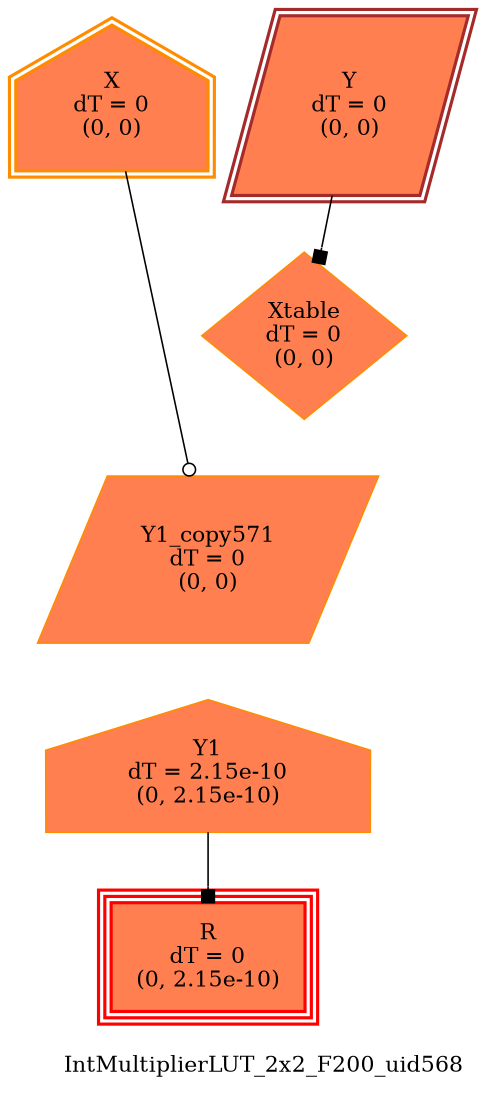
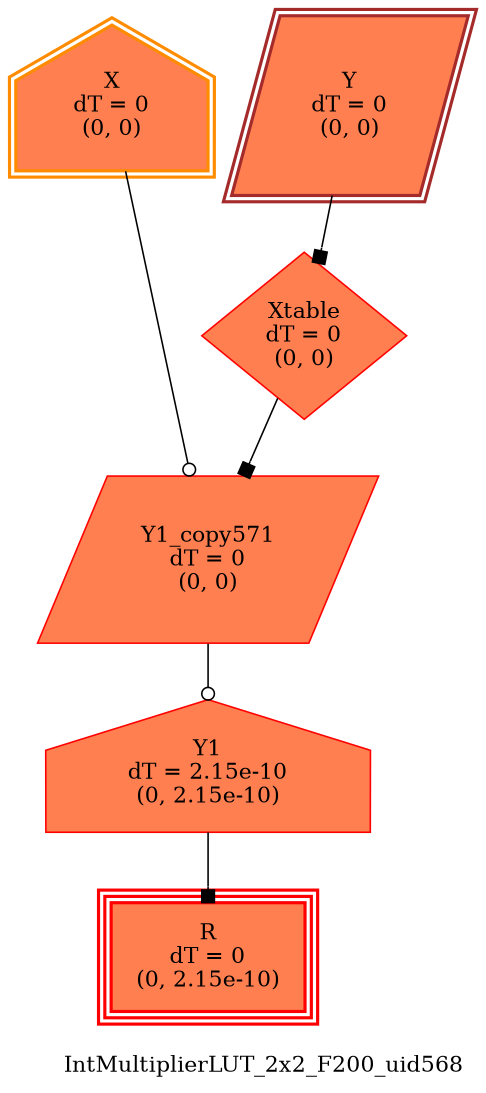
(304, 336) -> (304, 336)
none -> (264, 430)
(208, 560) -> (208, 560)
none -> (208, 665)
(208, 773) -> (208, 773)
